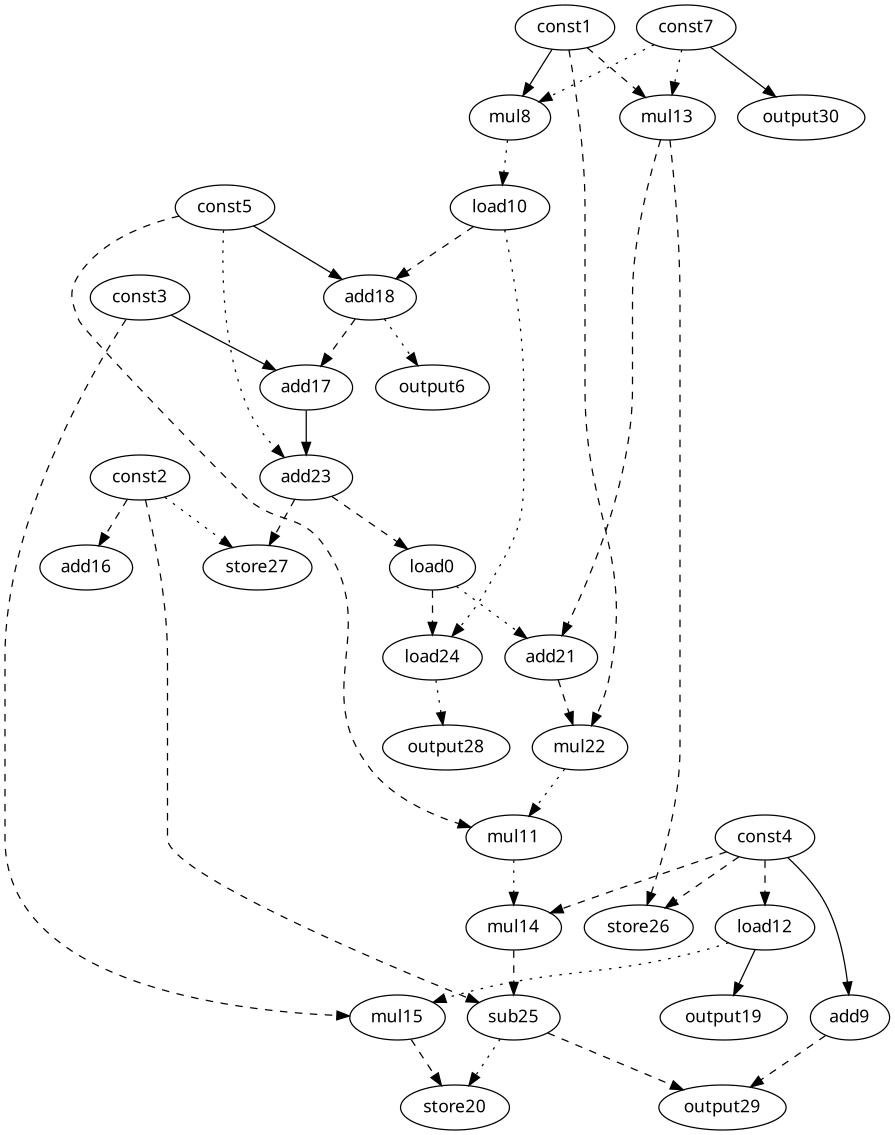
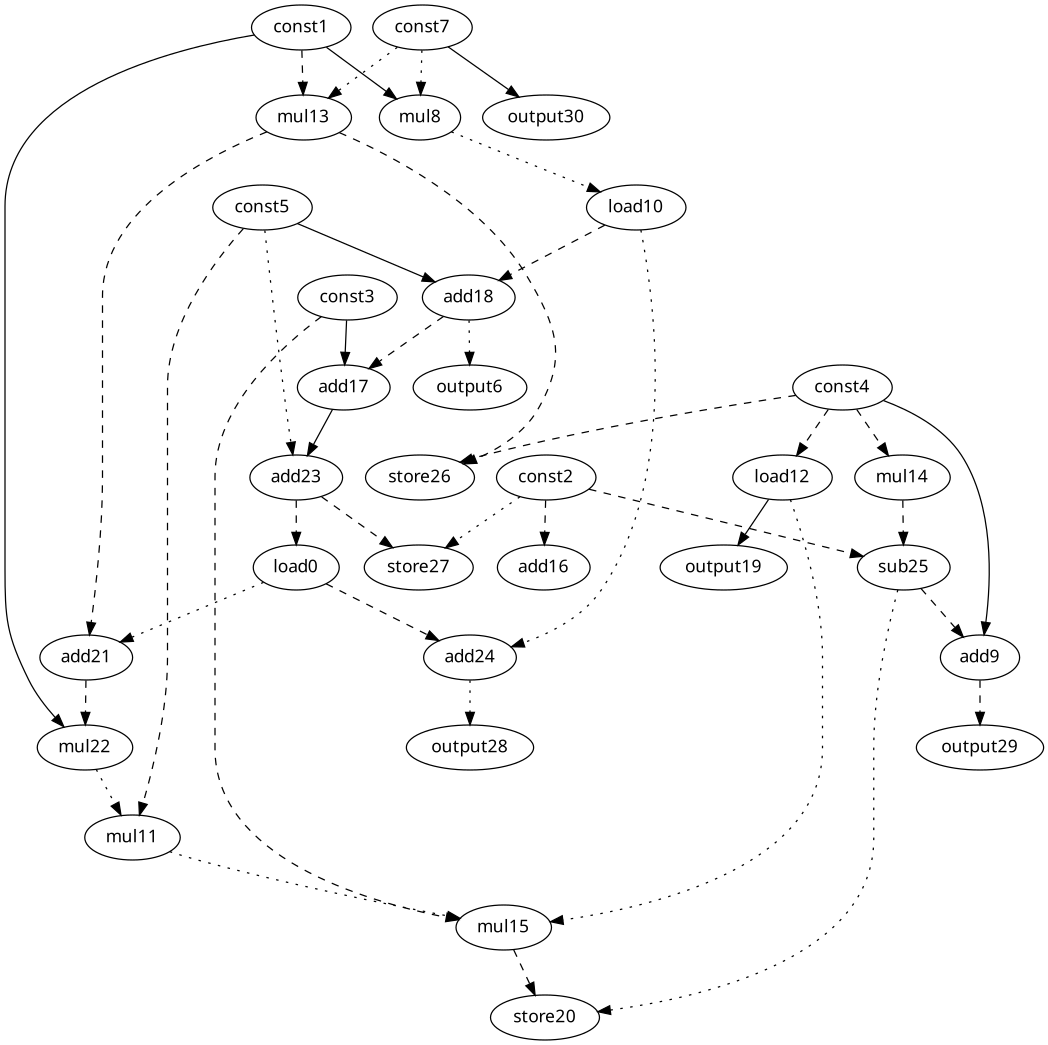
(585, 384) -> (5, 305)
(432, 658) -> (470, 658)
(514, 876) -> (308, 887)
(609, 1059) -> (938, 608)
